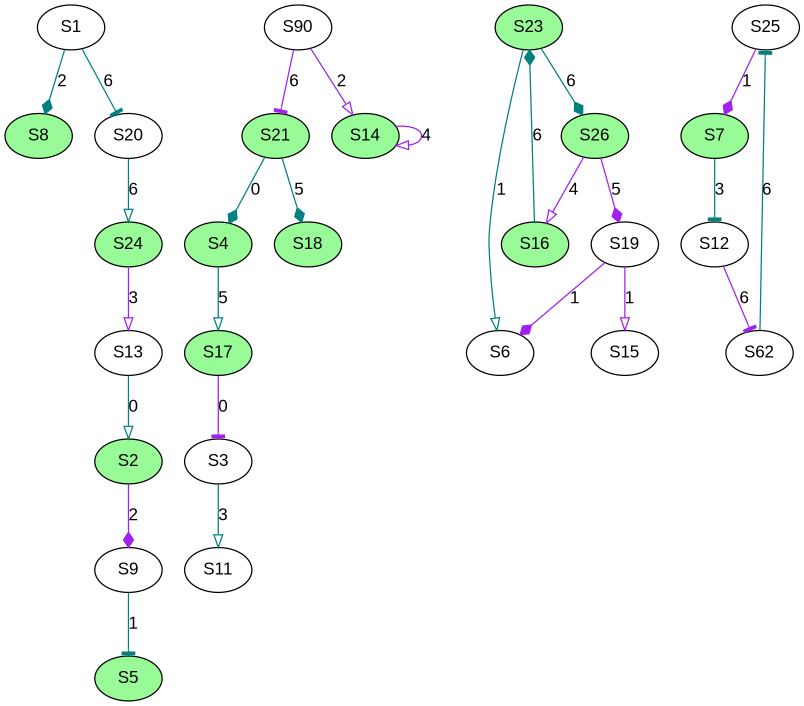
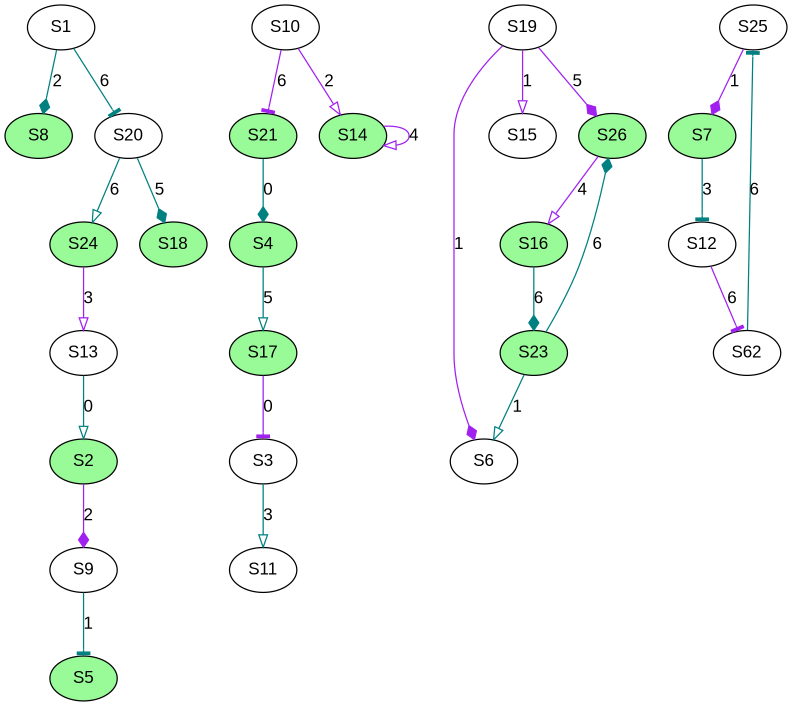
(298, 27) -> (286, 27)
(290, 183) -> (148, 183)
(608, 183) -> (563, 76)
